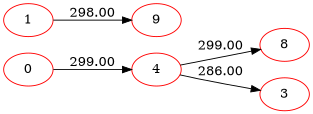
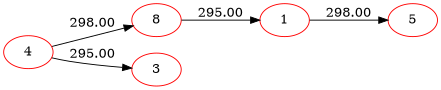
(157, 20) -> (413, 20)
none -> (216, 20)
(221, 46) -> (92, 23)
(28, 70) -> none
(221, 72) -> (92, 54)
